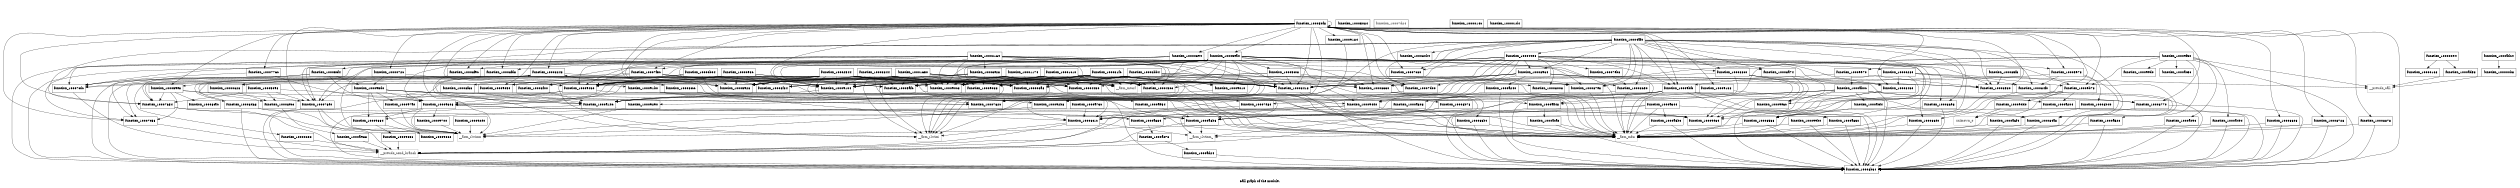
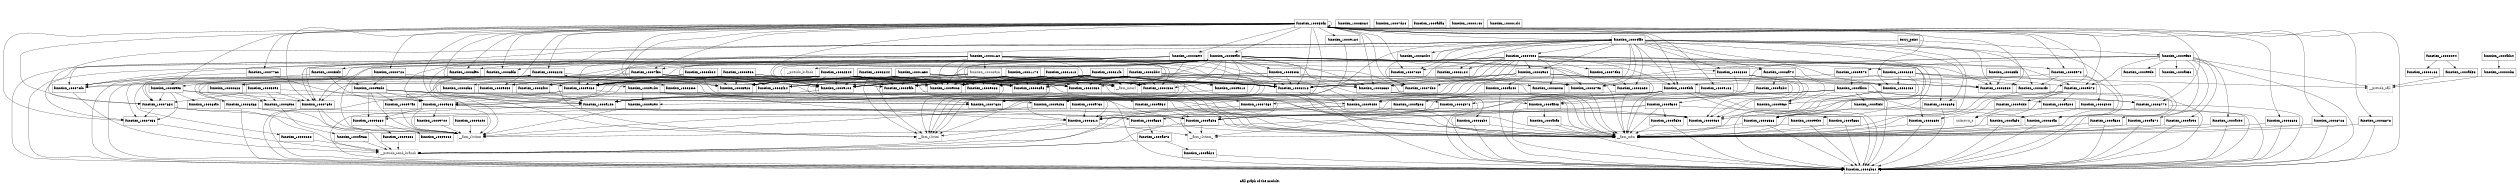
(1391, 24) -> (1391, 24)
none -> (1429, 24)
none -> (1469, 37)
none -> (1909, 40)
none -> (800, 72)
(985, 72) -> (985, 72)
none -> (1453, 72)
(192, 78) -> (151, 111)
(1021, 79) -> none
(1264, 79) -> none
(787, 80) -> (867, 80)
none -> (1772, 89)
none -> (643, 96)
none -> (2143, 121)
(1131, 145) -> none
